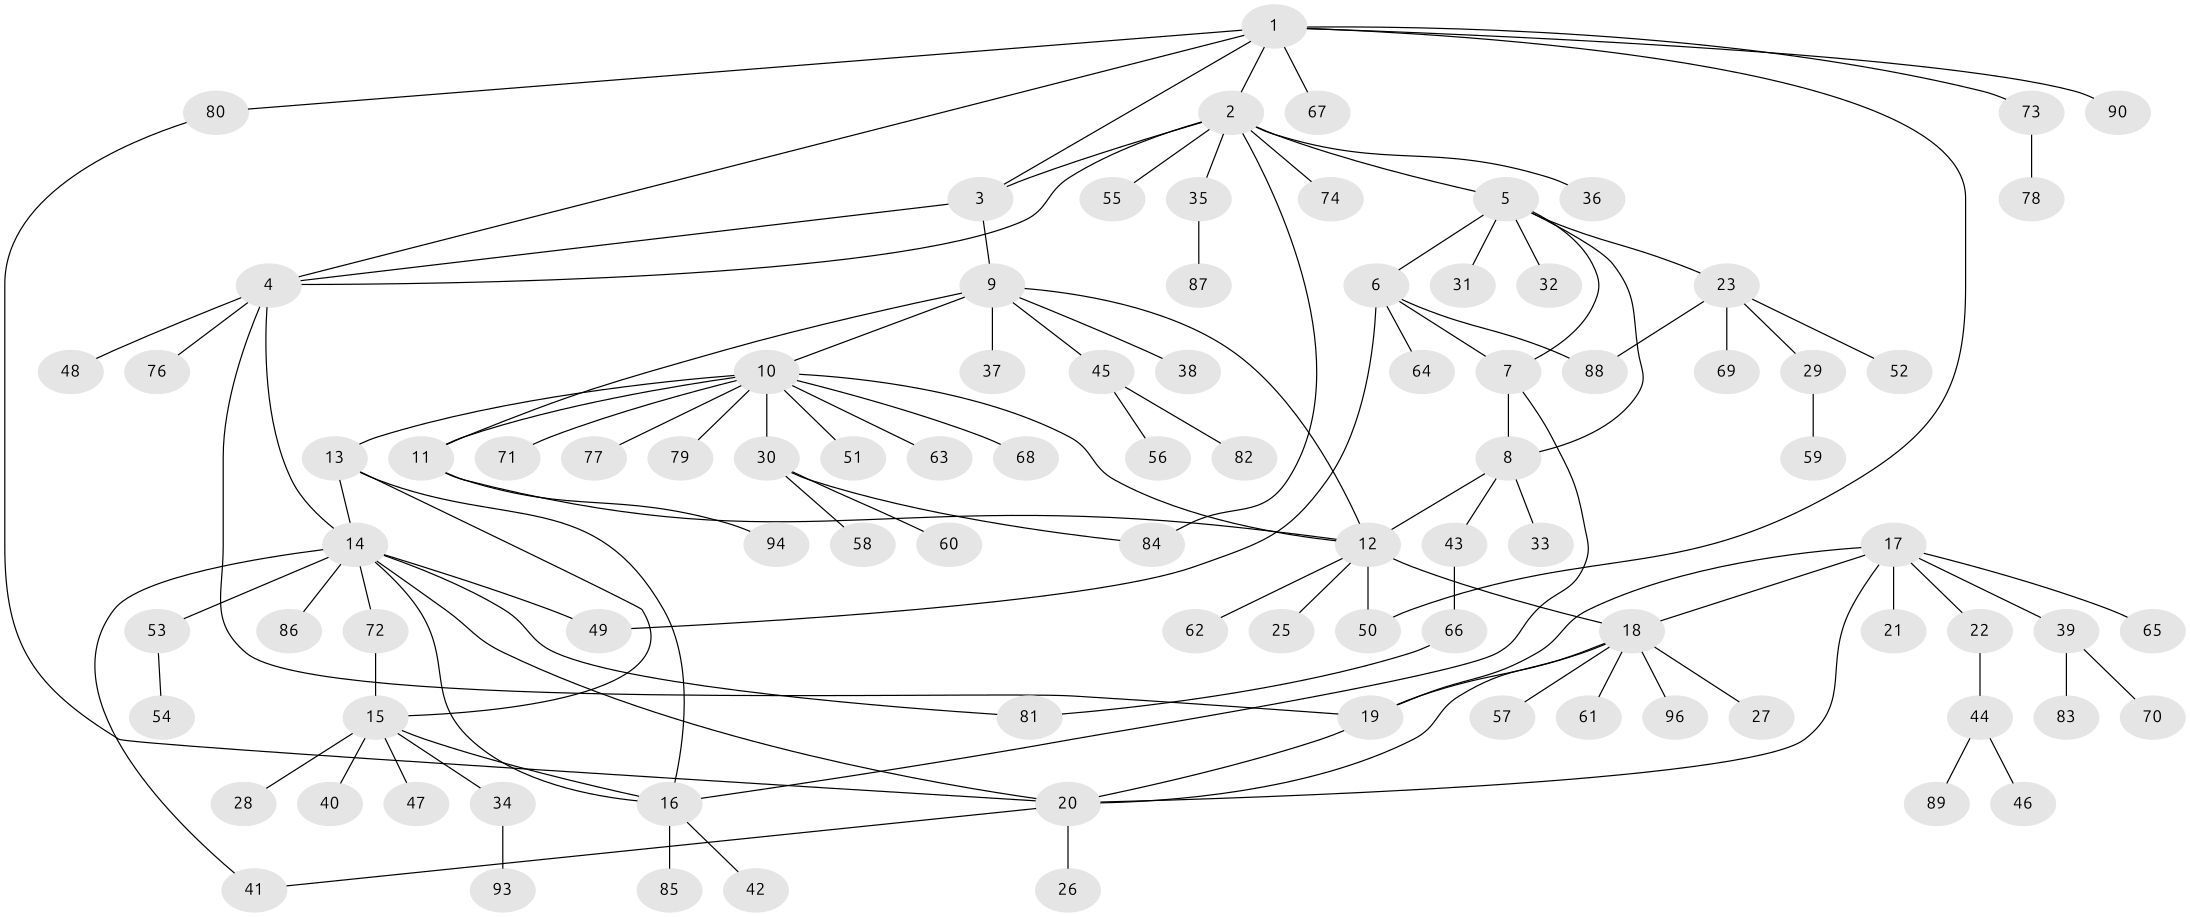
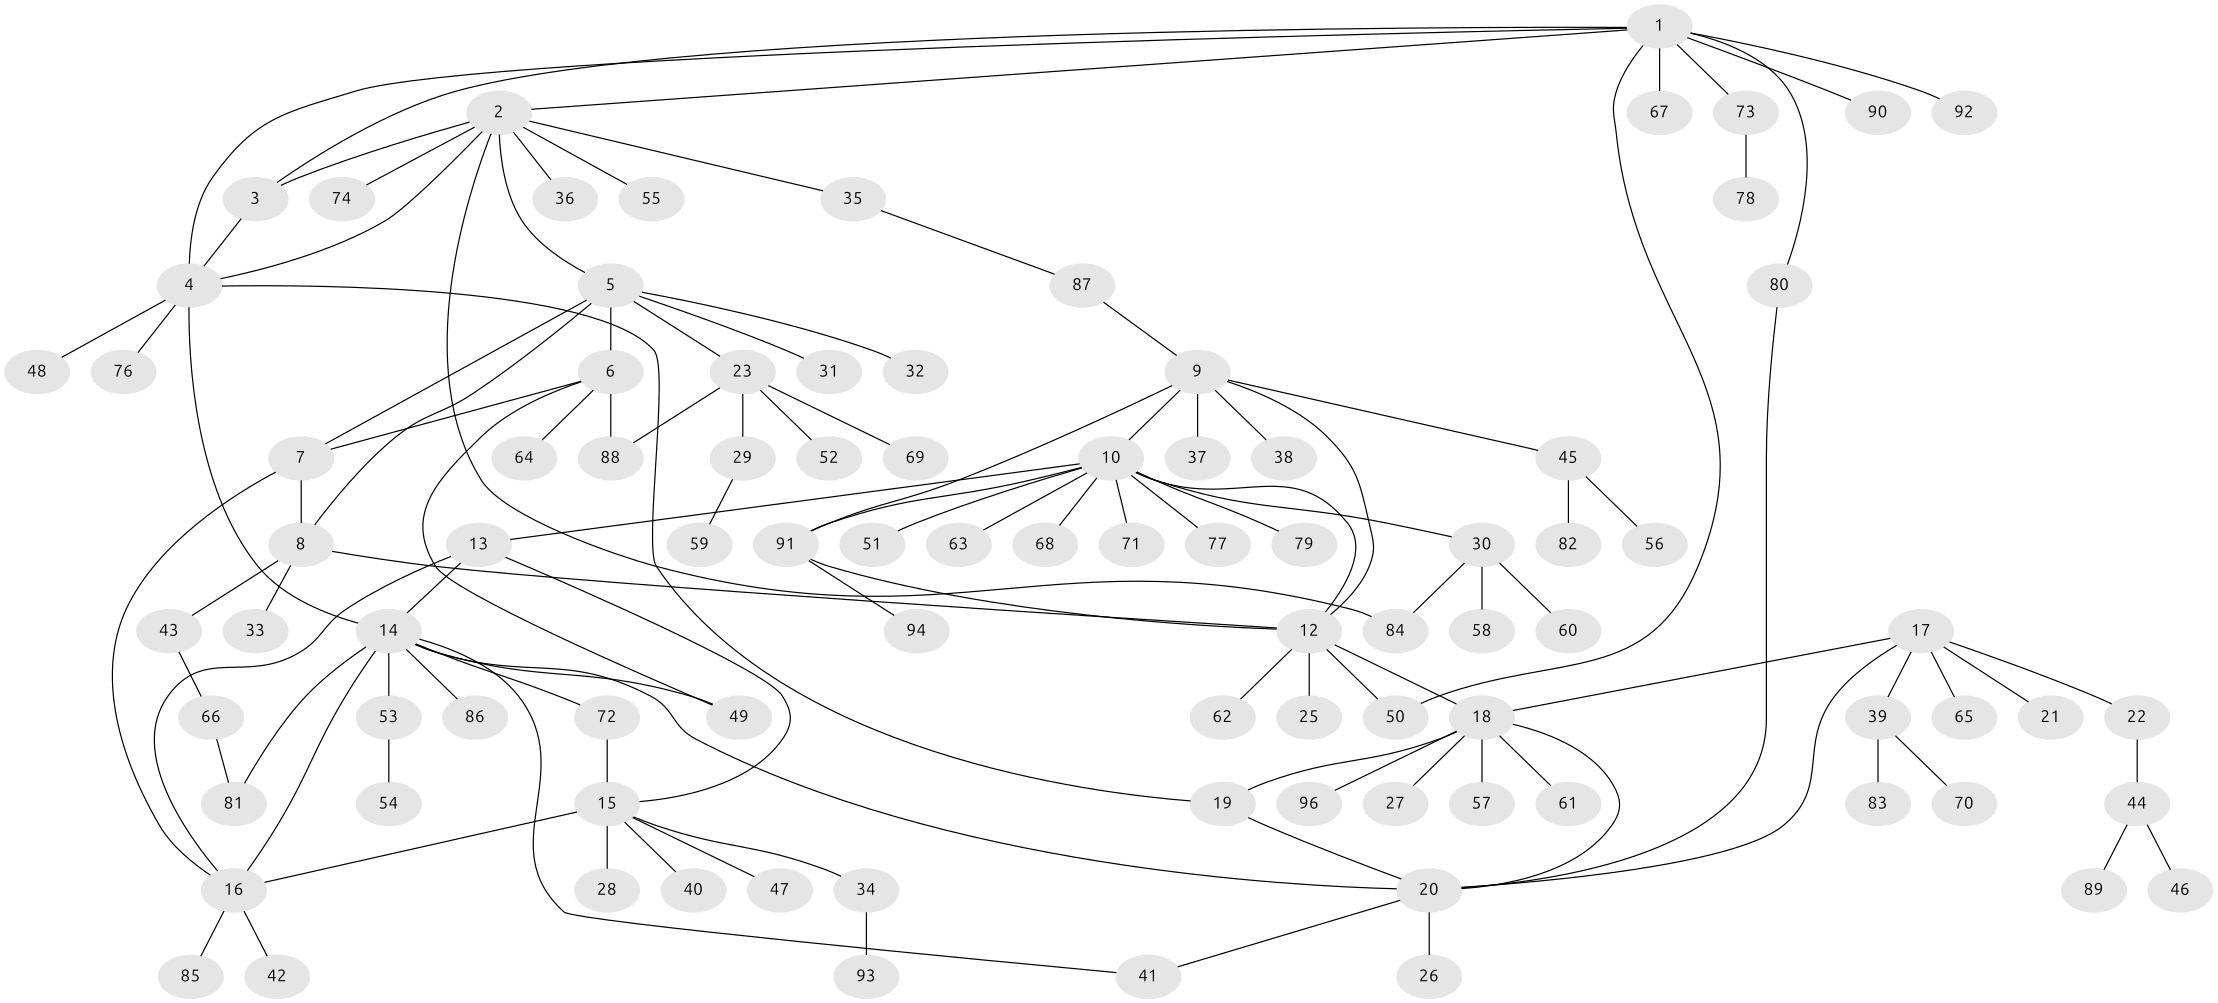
none -> (1964, 113)
(986, 242) -> (1140, 329)
(421, 458) -> (786, 545)
(1618, 597) -> none
